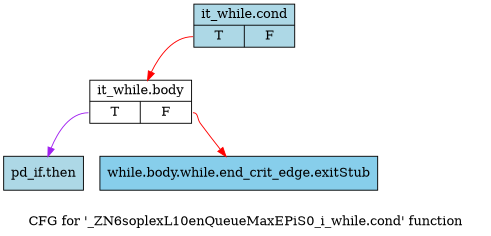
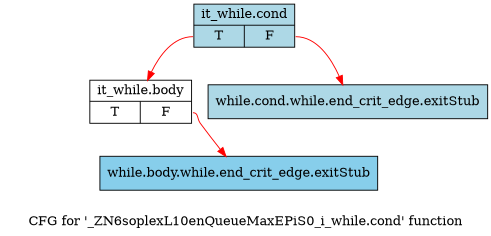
none -> (348, 102)
(44, 173) -> none
